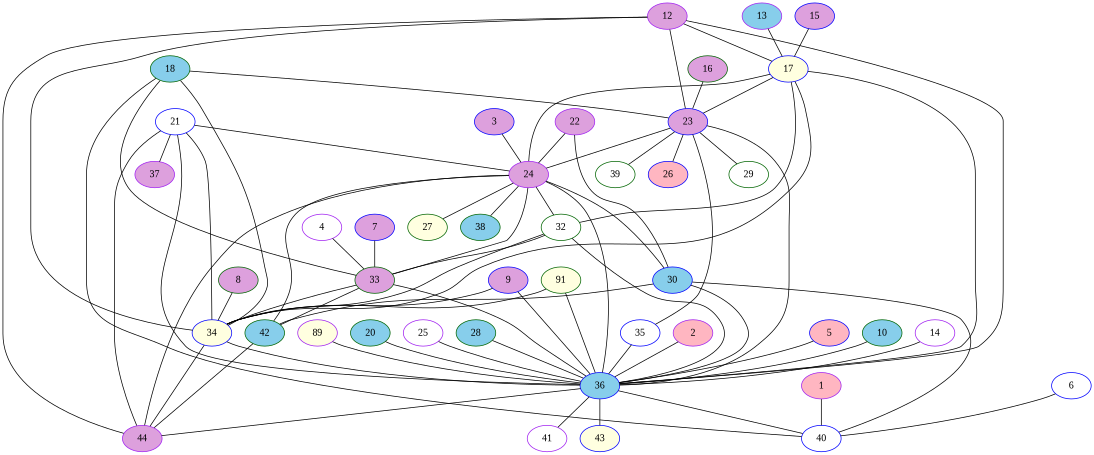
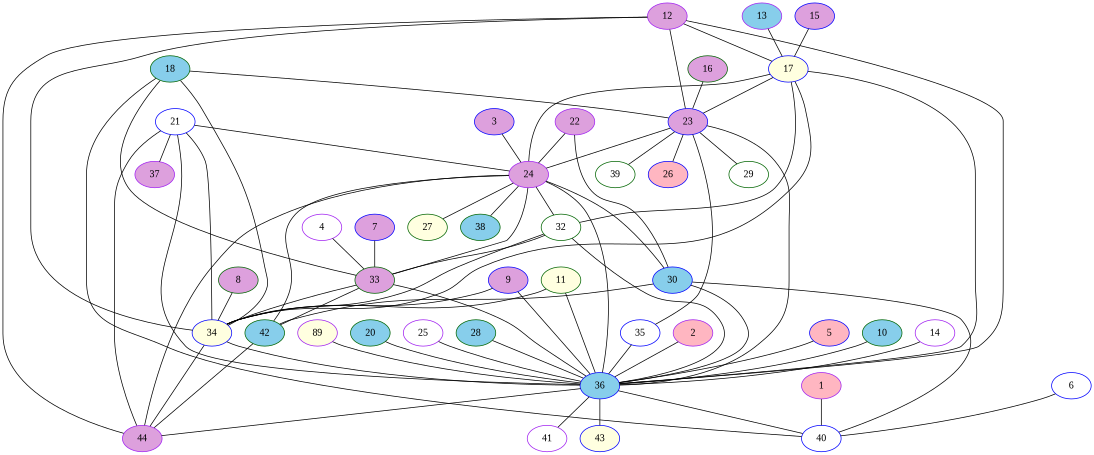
(561, 280) -> (561, 280)
